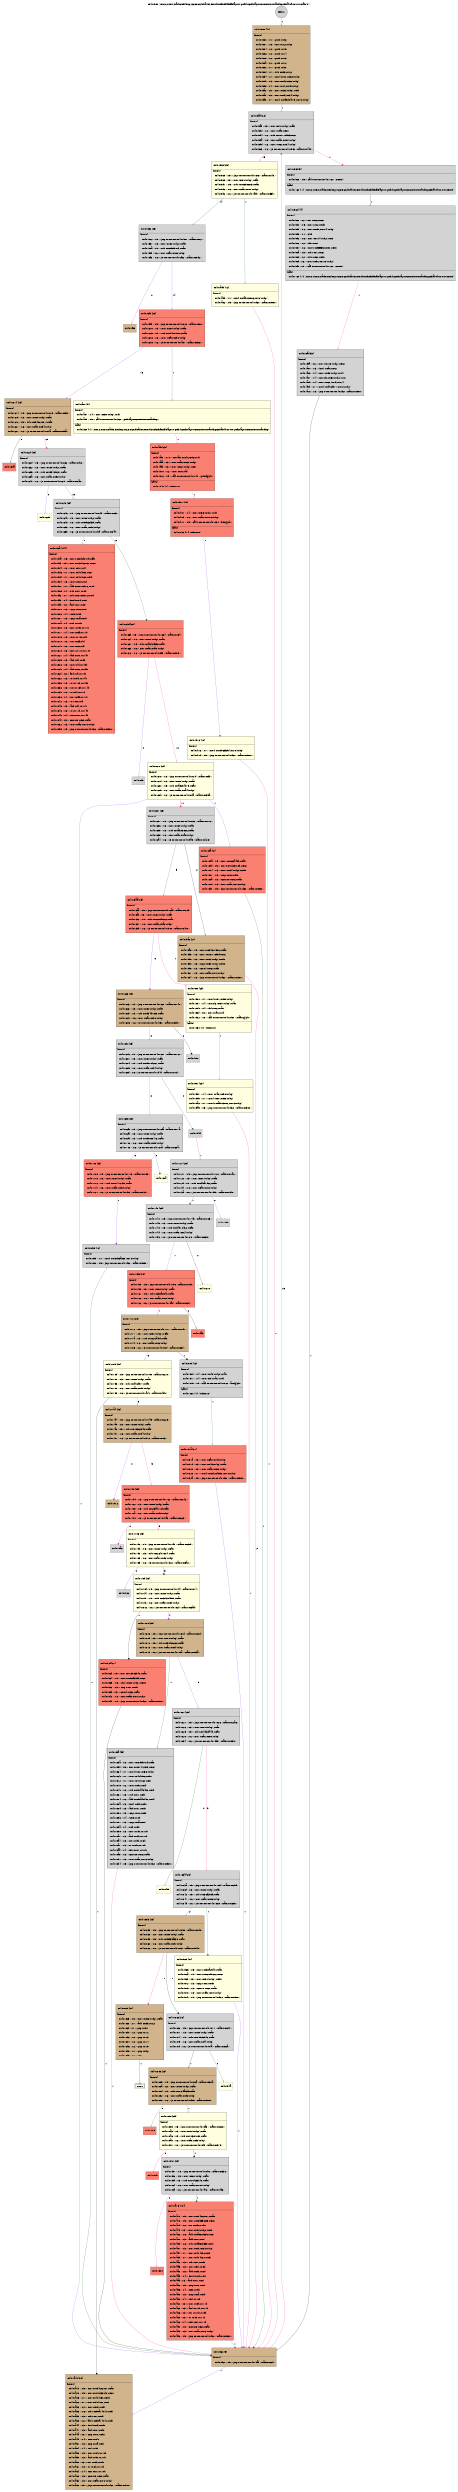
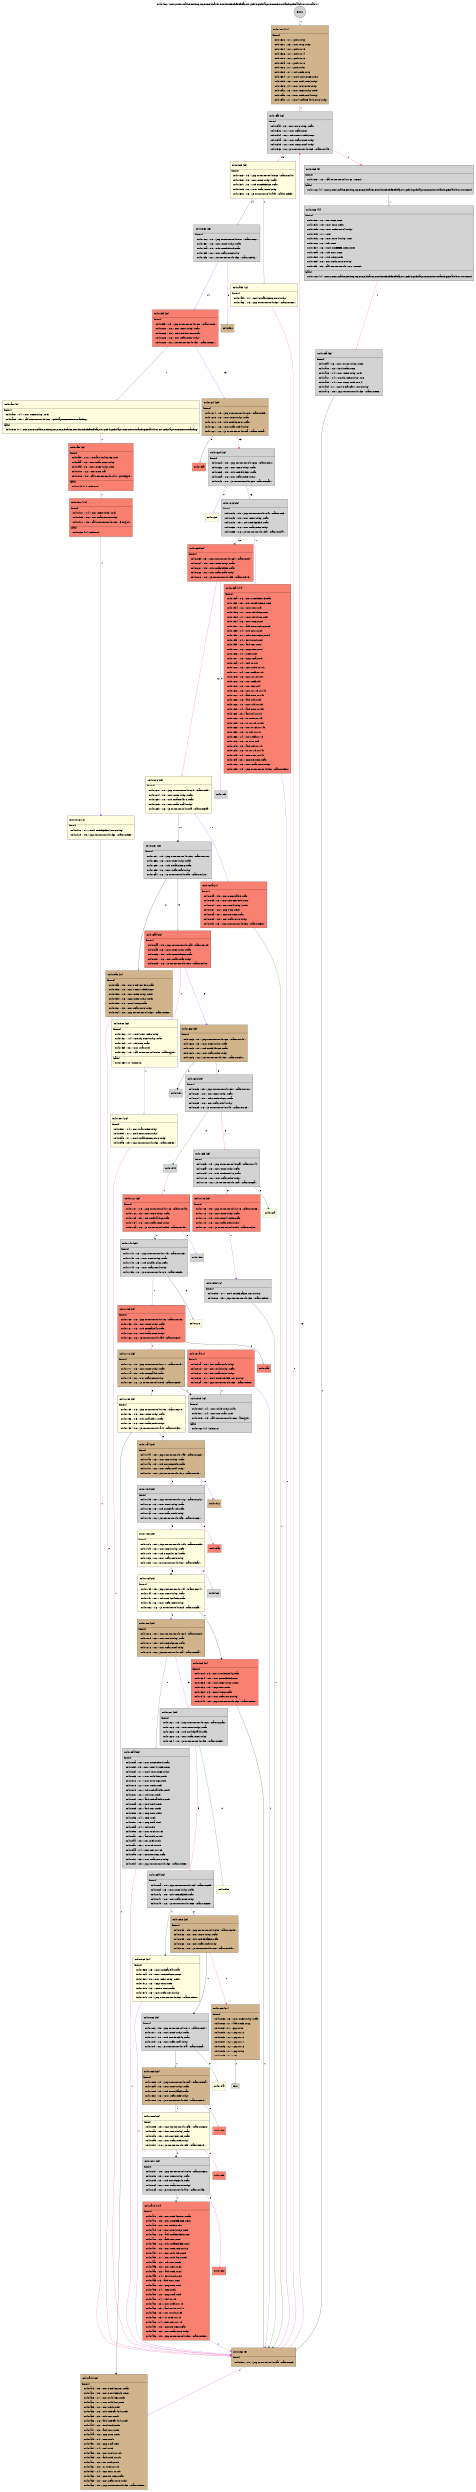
(181, 802) -> (178, 827)
(204, 1178) -> (156, 1213)
(212, 1421) -> (221, 1390)
(156, 1504) -> (171, 1504)
(117, 1549) -> (214, 1549)
(80, 1609) -> (286, 1562)
(140, 2086) -> (235, 2086)
